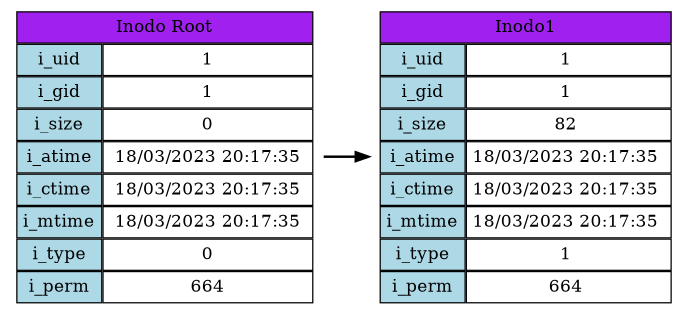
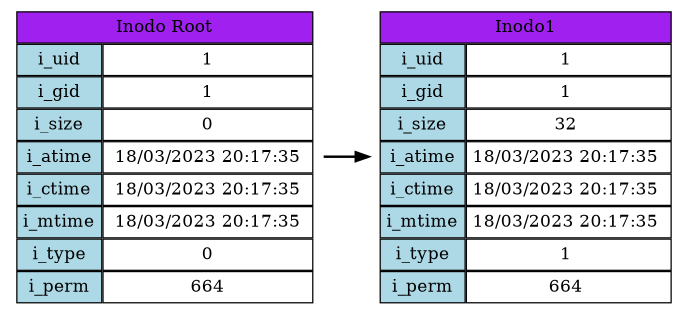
(569, 124) -> (569, 124)
